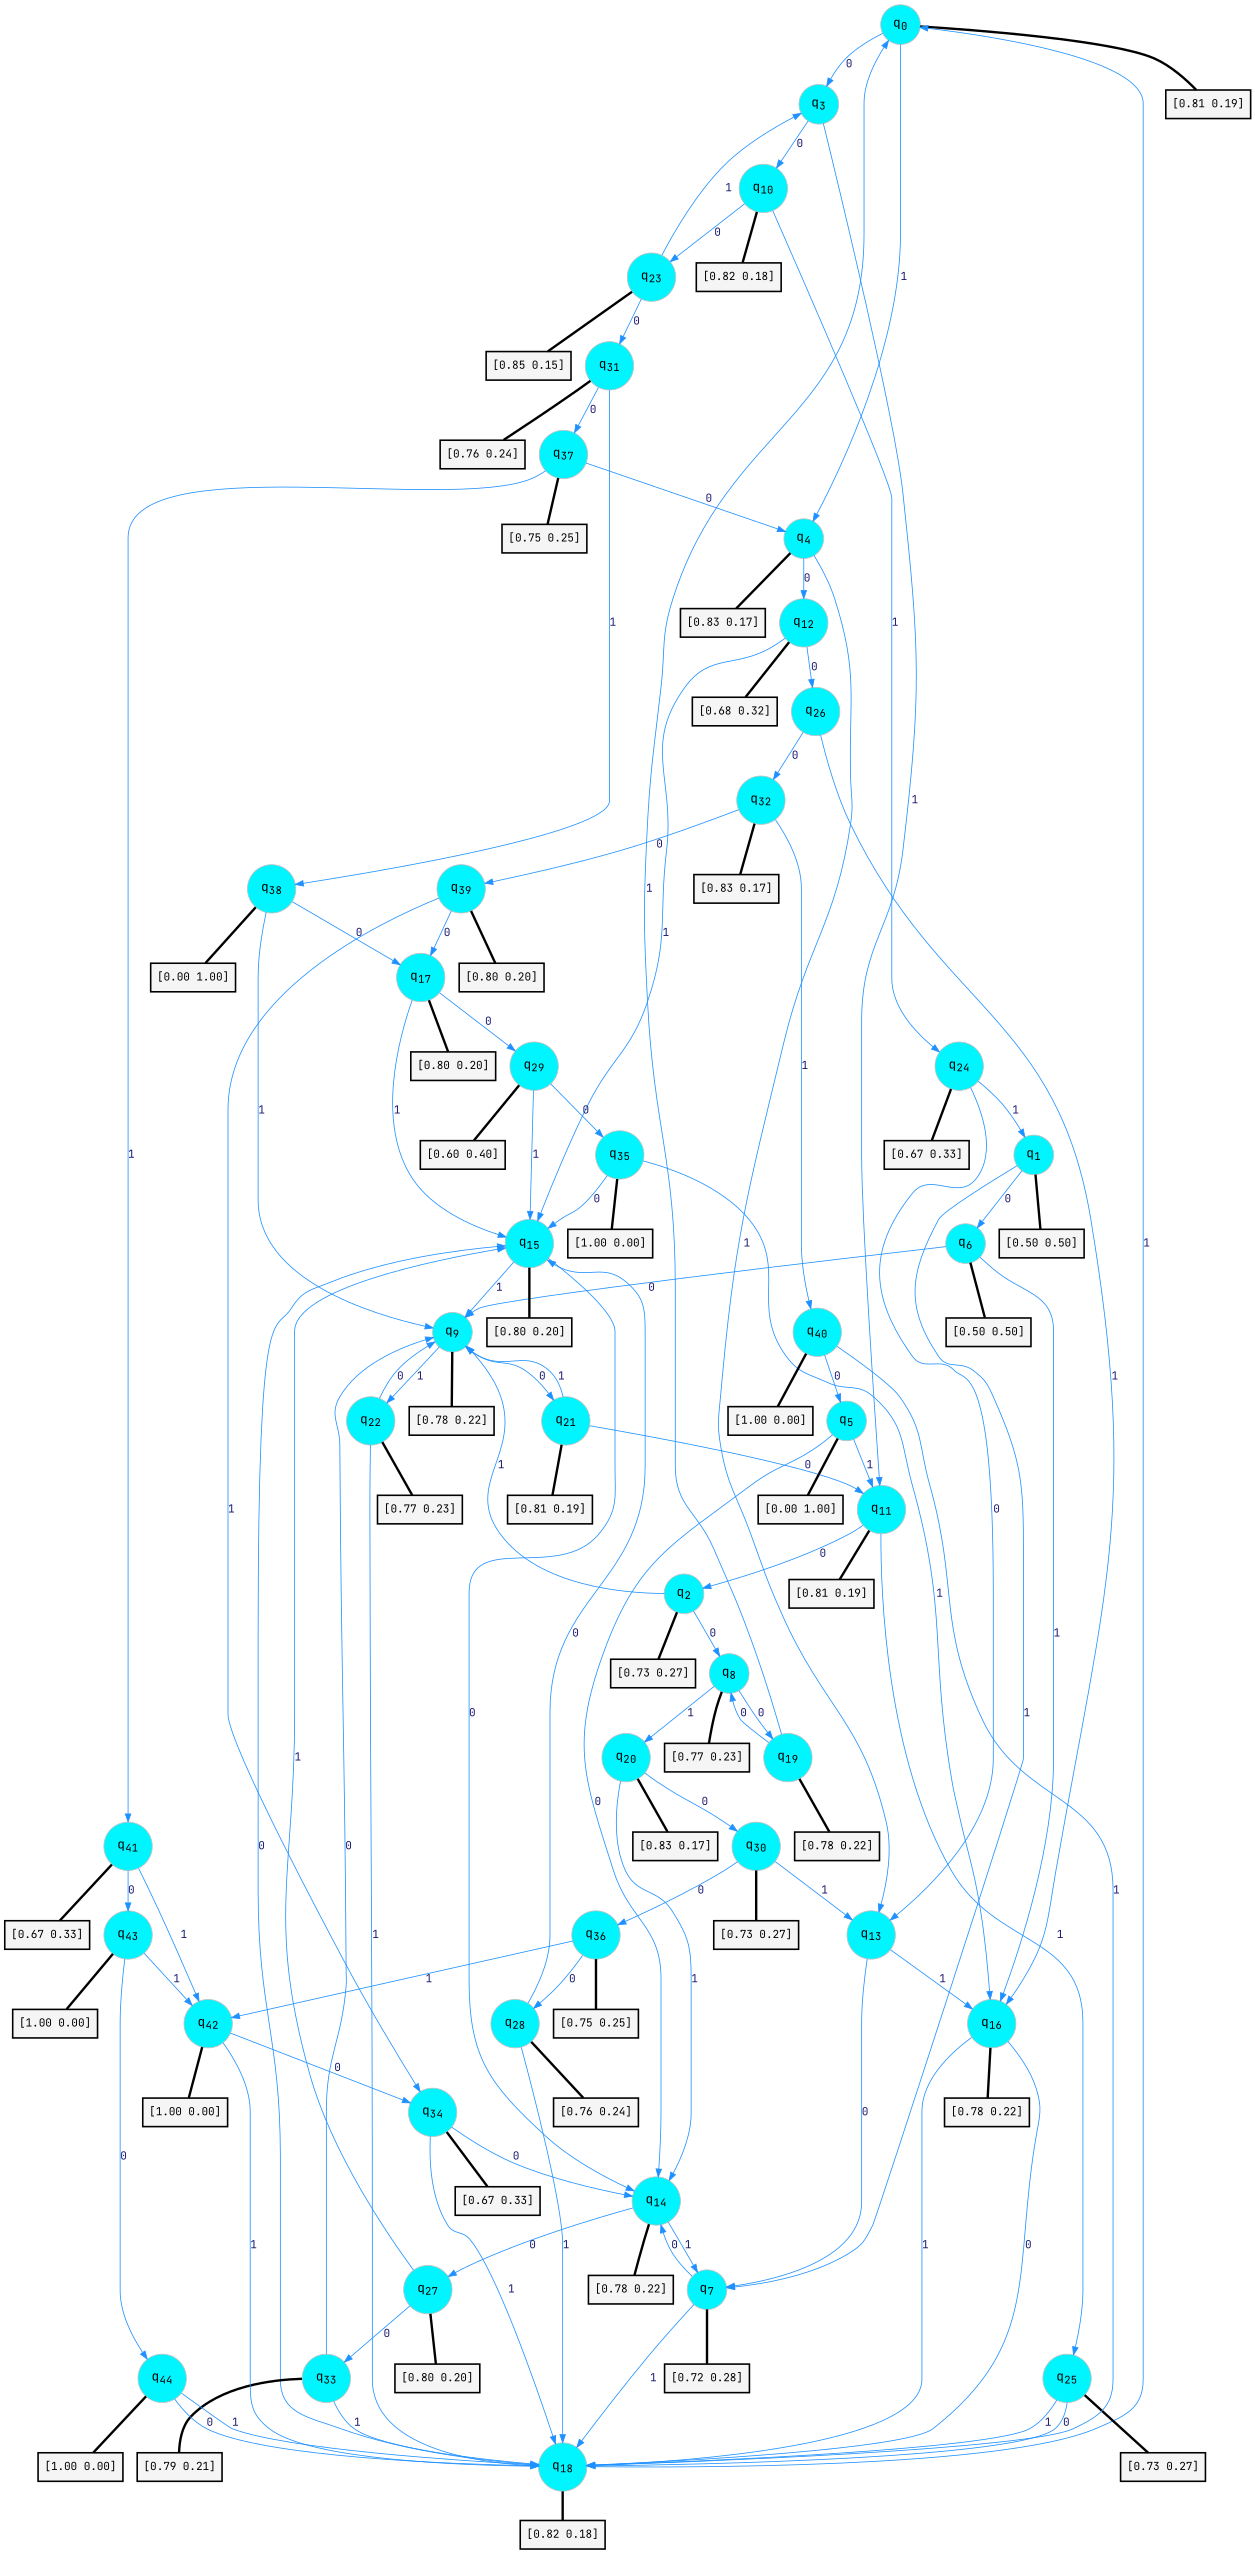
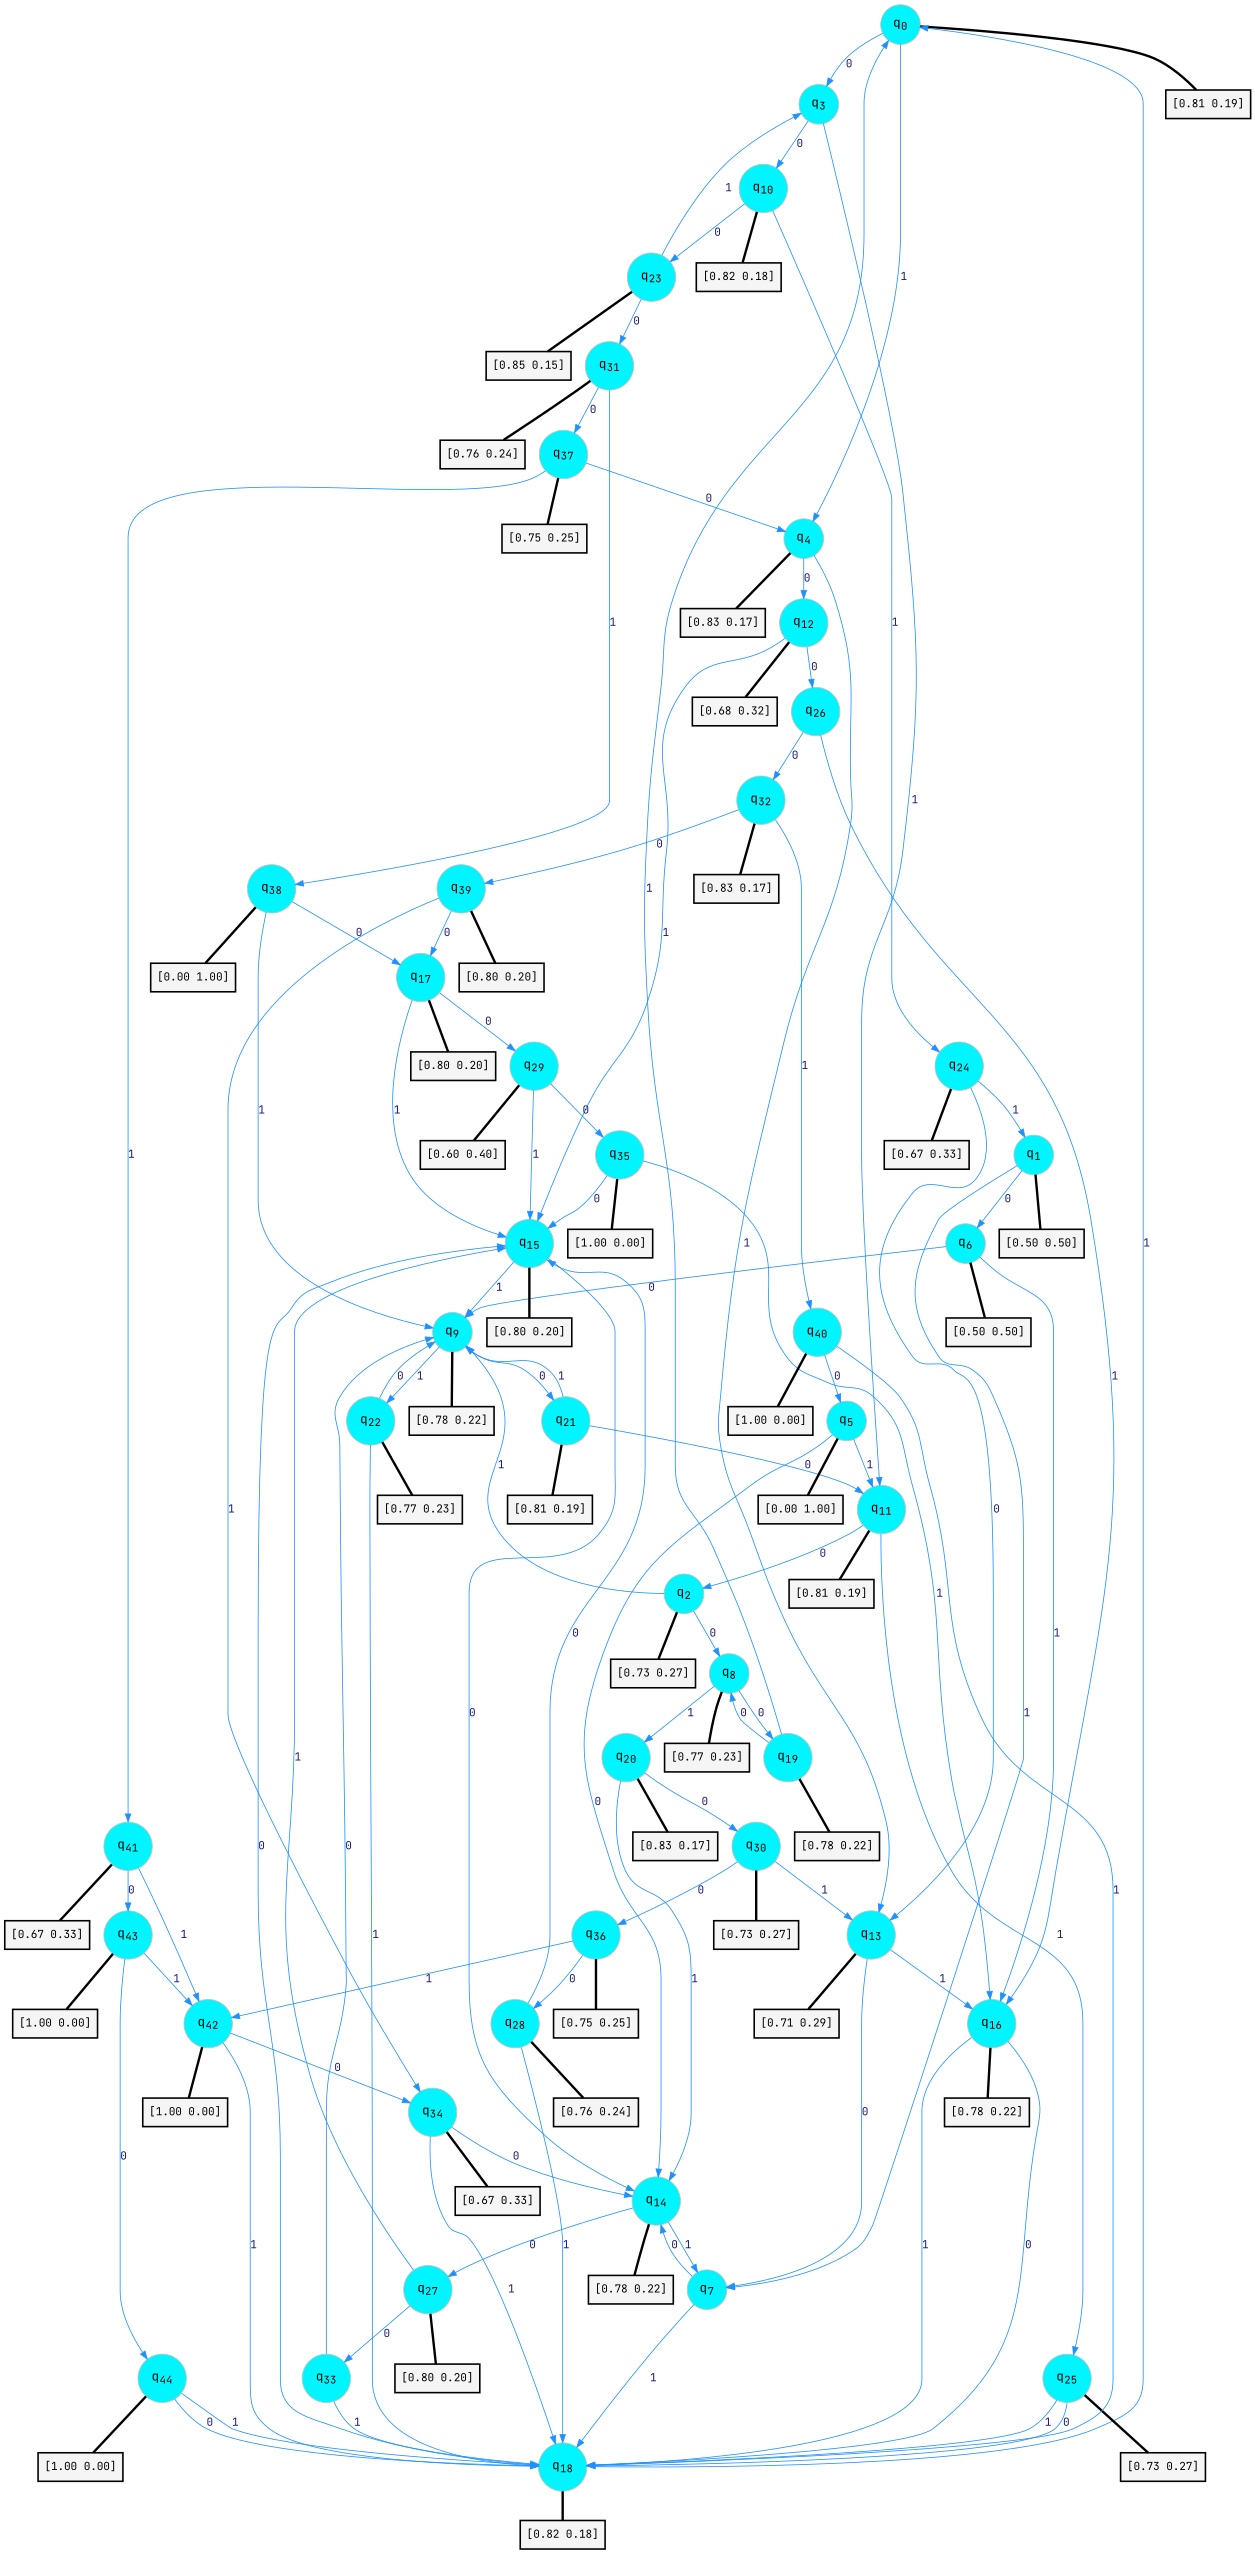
none -> (797, 2024)
(707, 2378) -> none
(180, 2467) -> none
